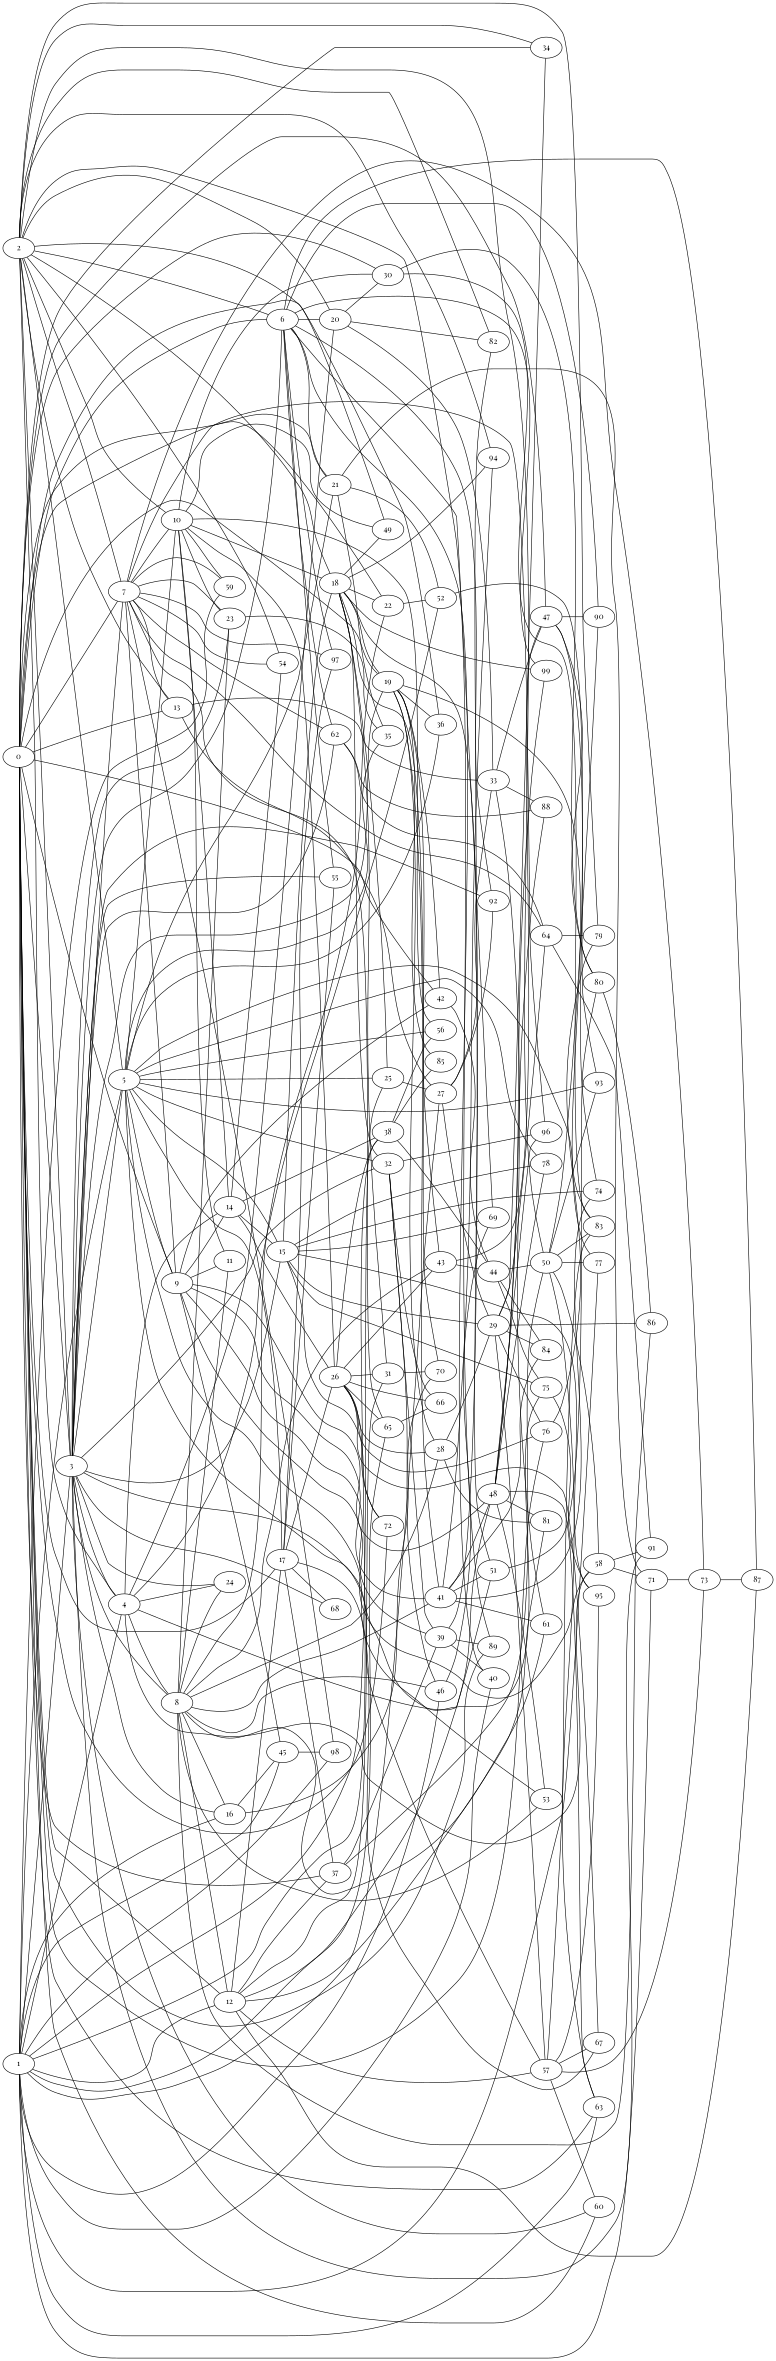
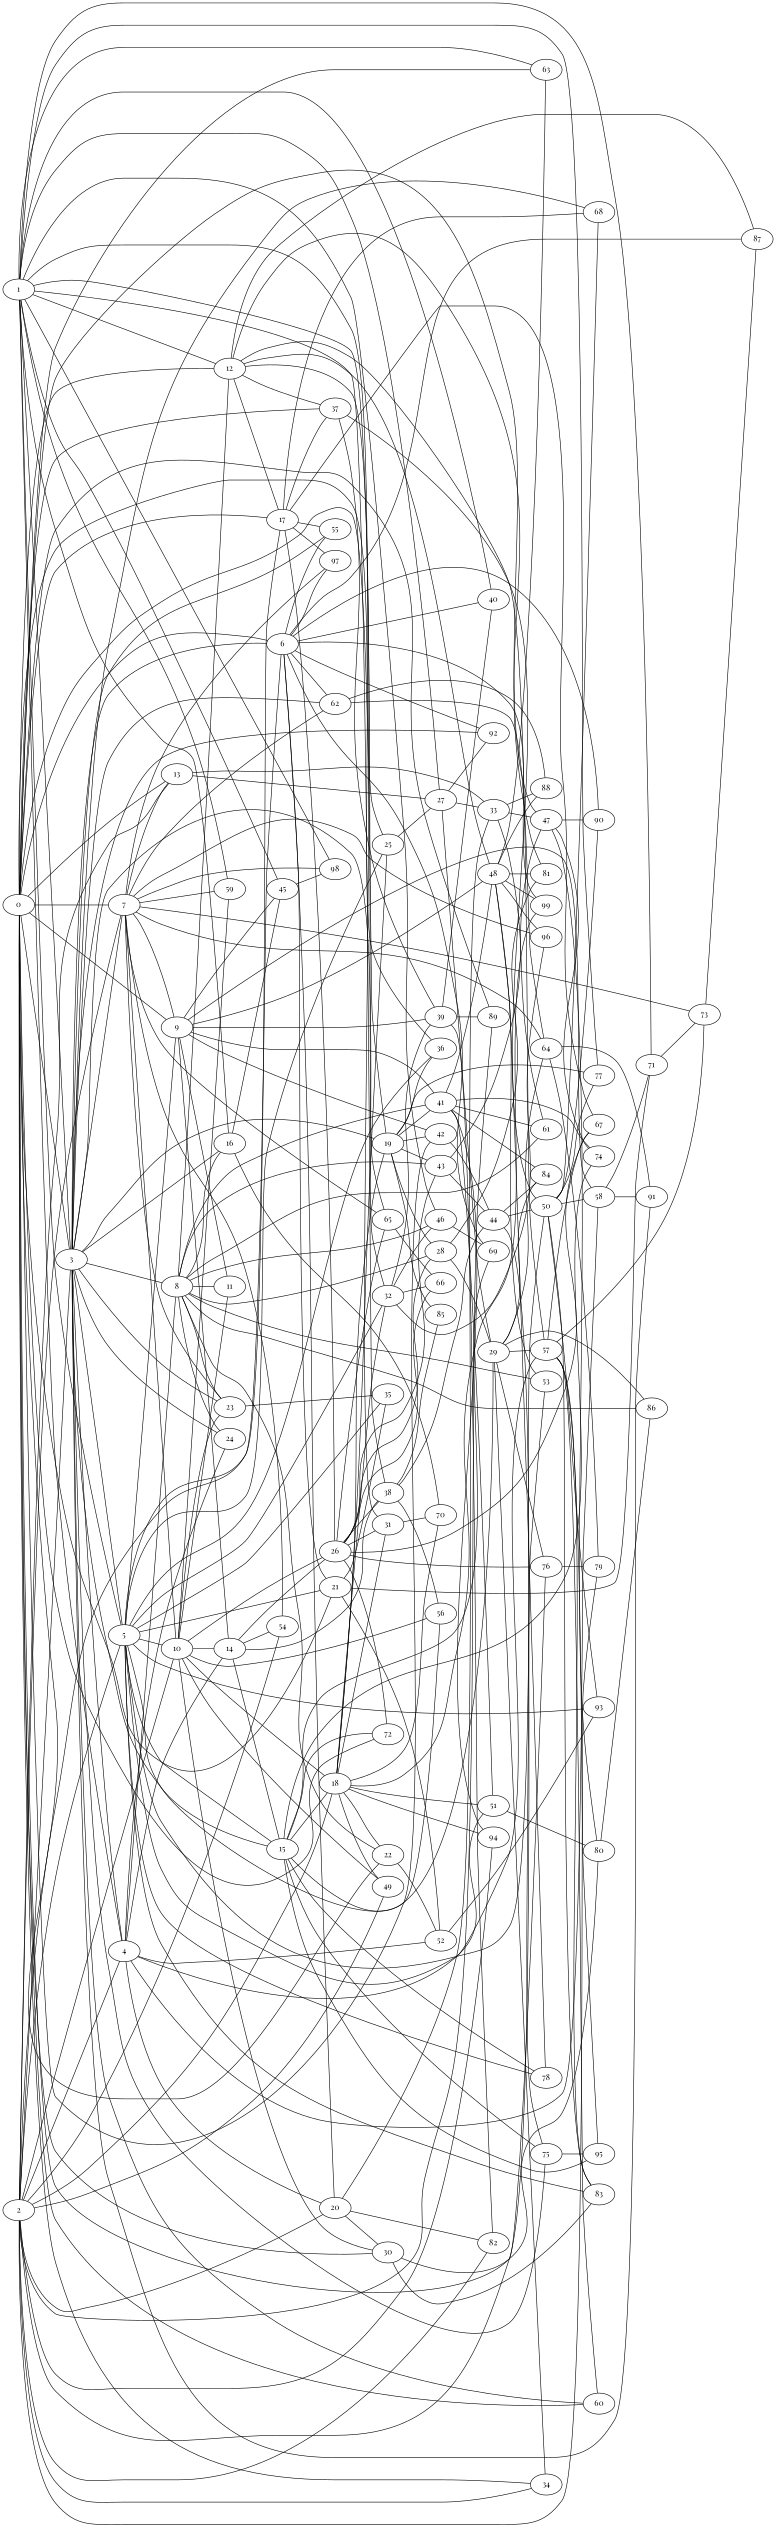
(568, 1685) -> (586, 638)
